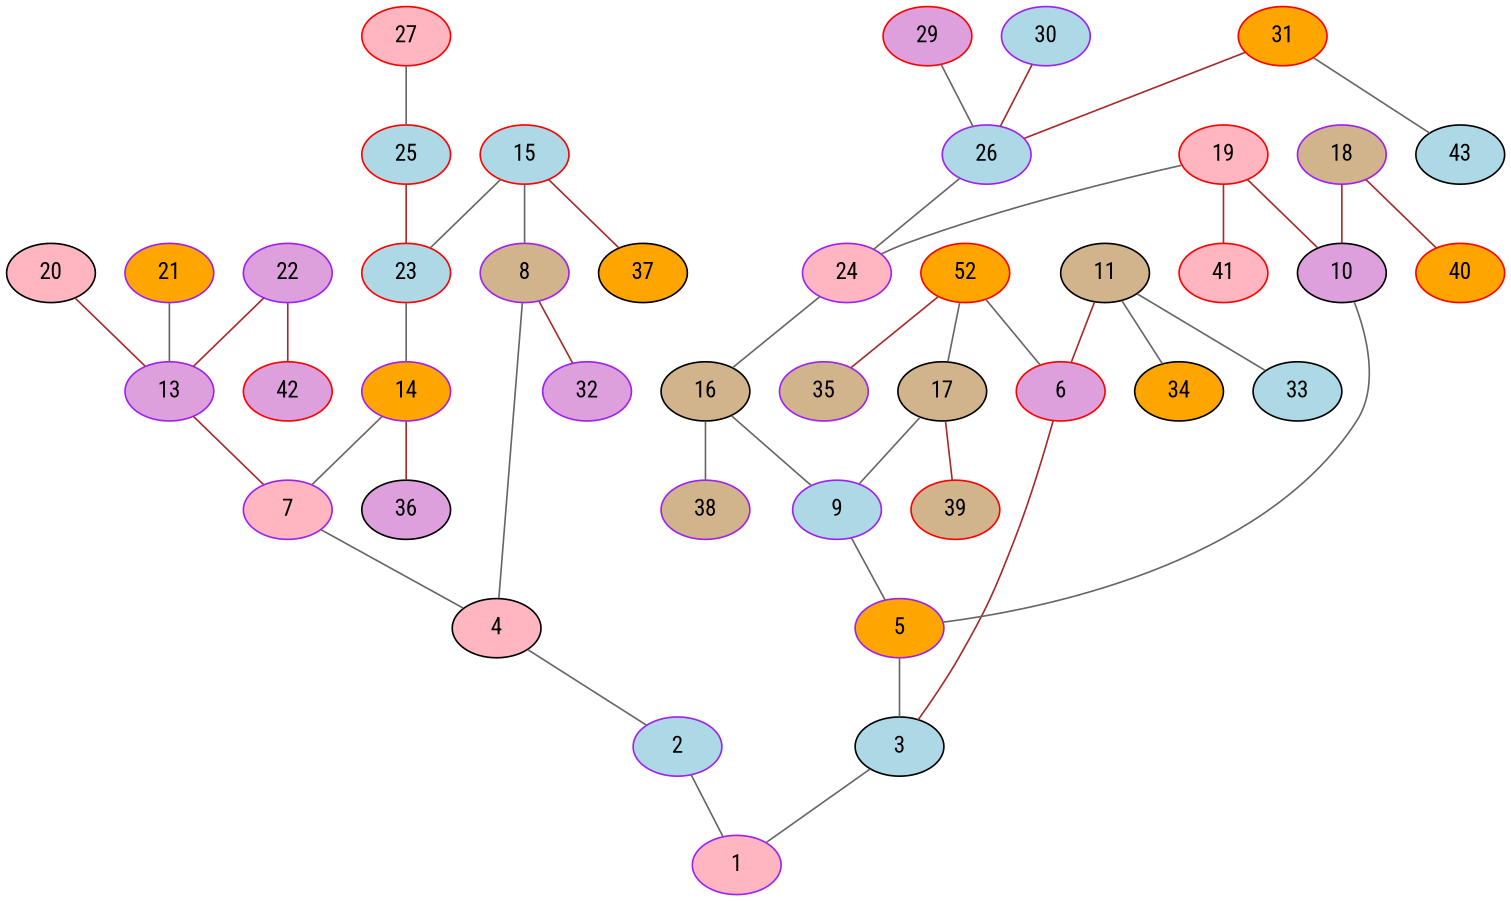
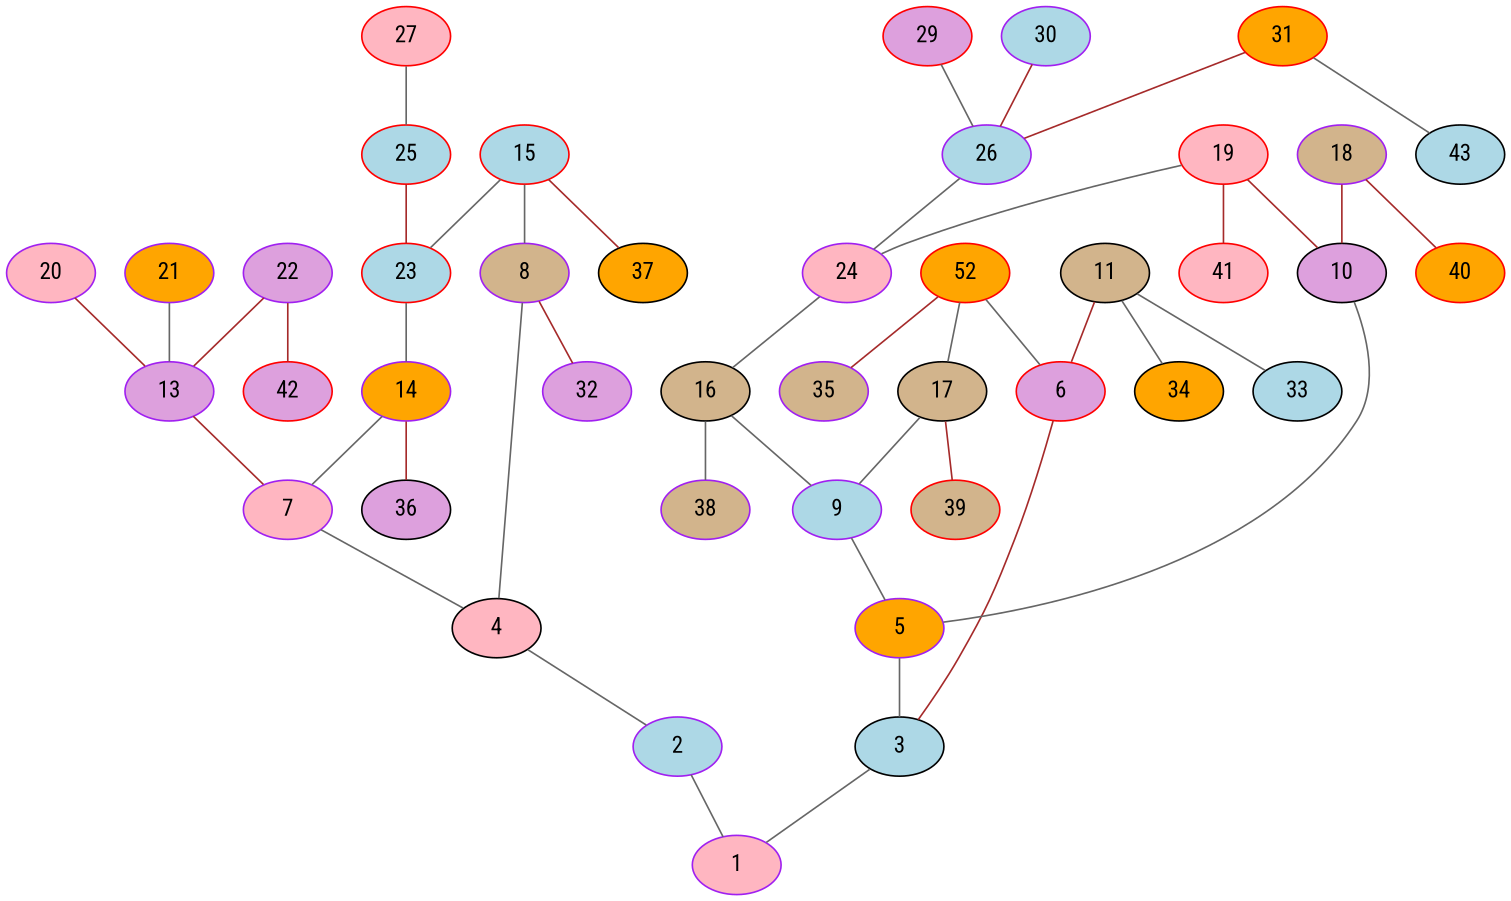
(51, 273) -> (51, 273)
